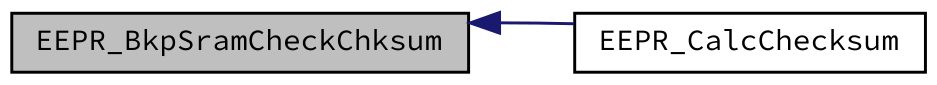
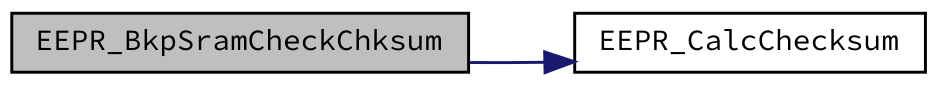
(537, 23) -> (507, 63)
